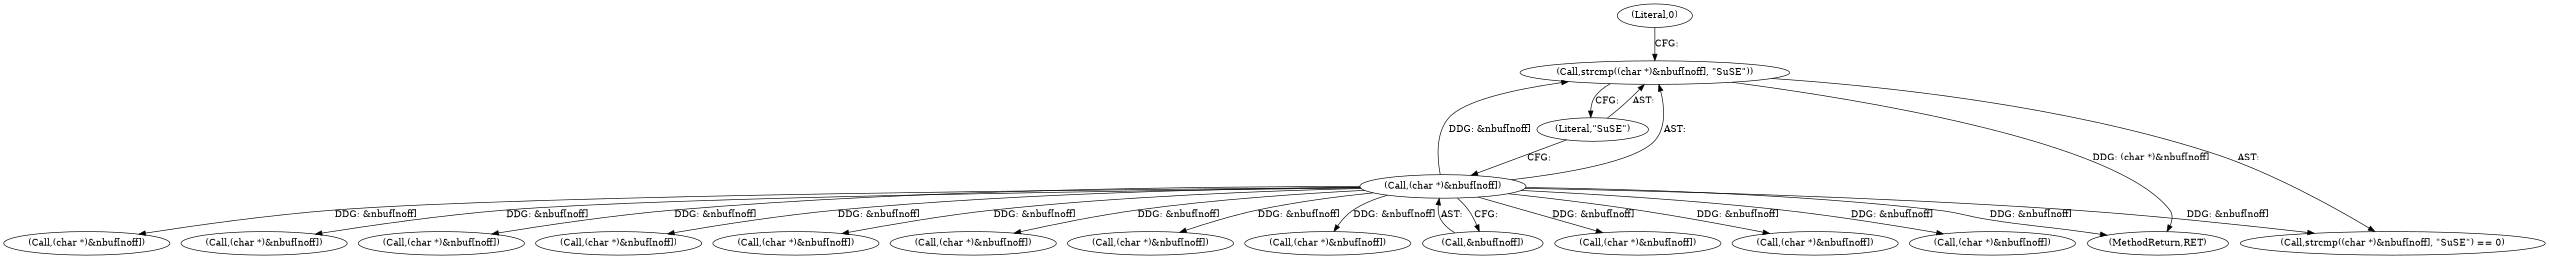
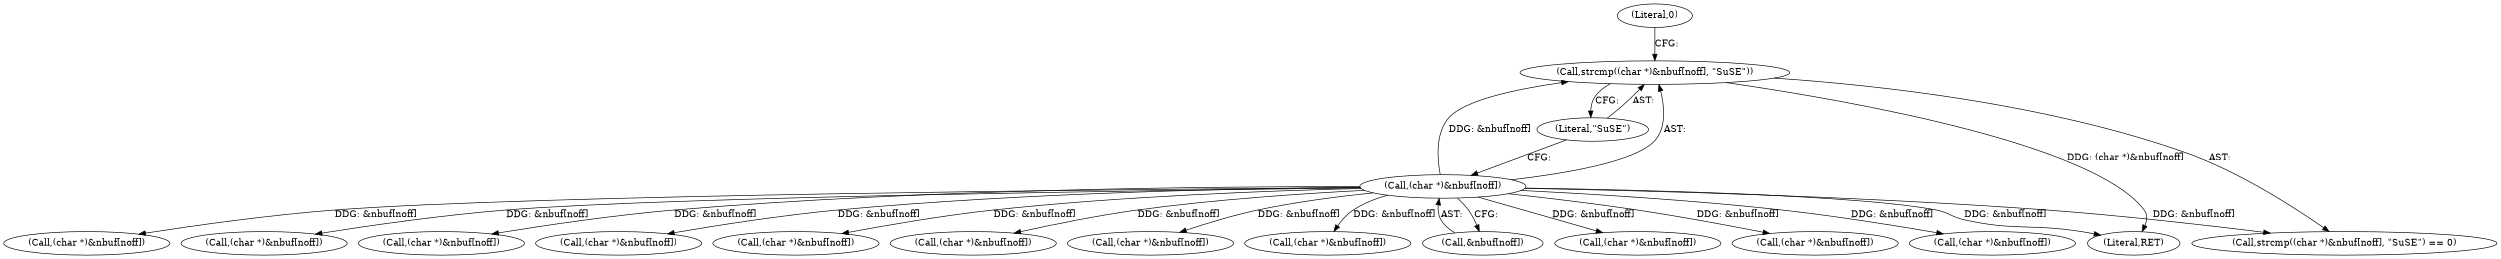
(2158, 243) -> (2134, 243)
